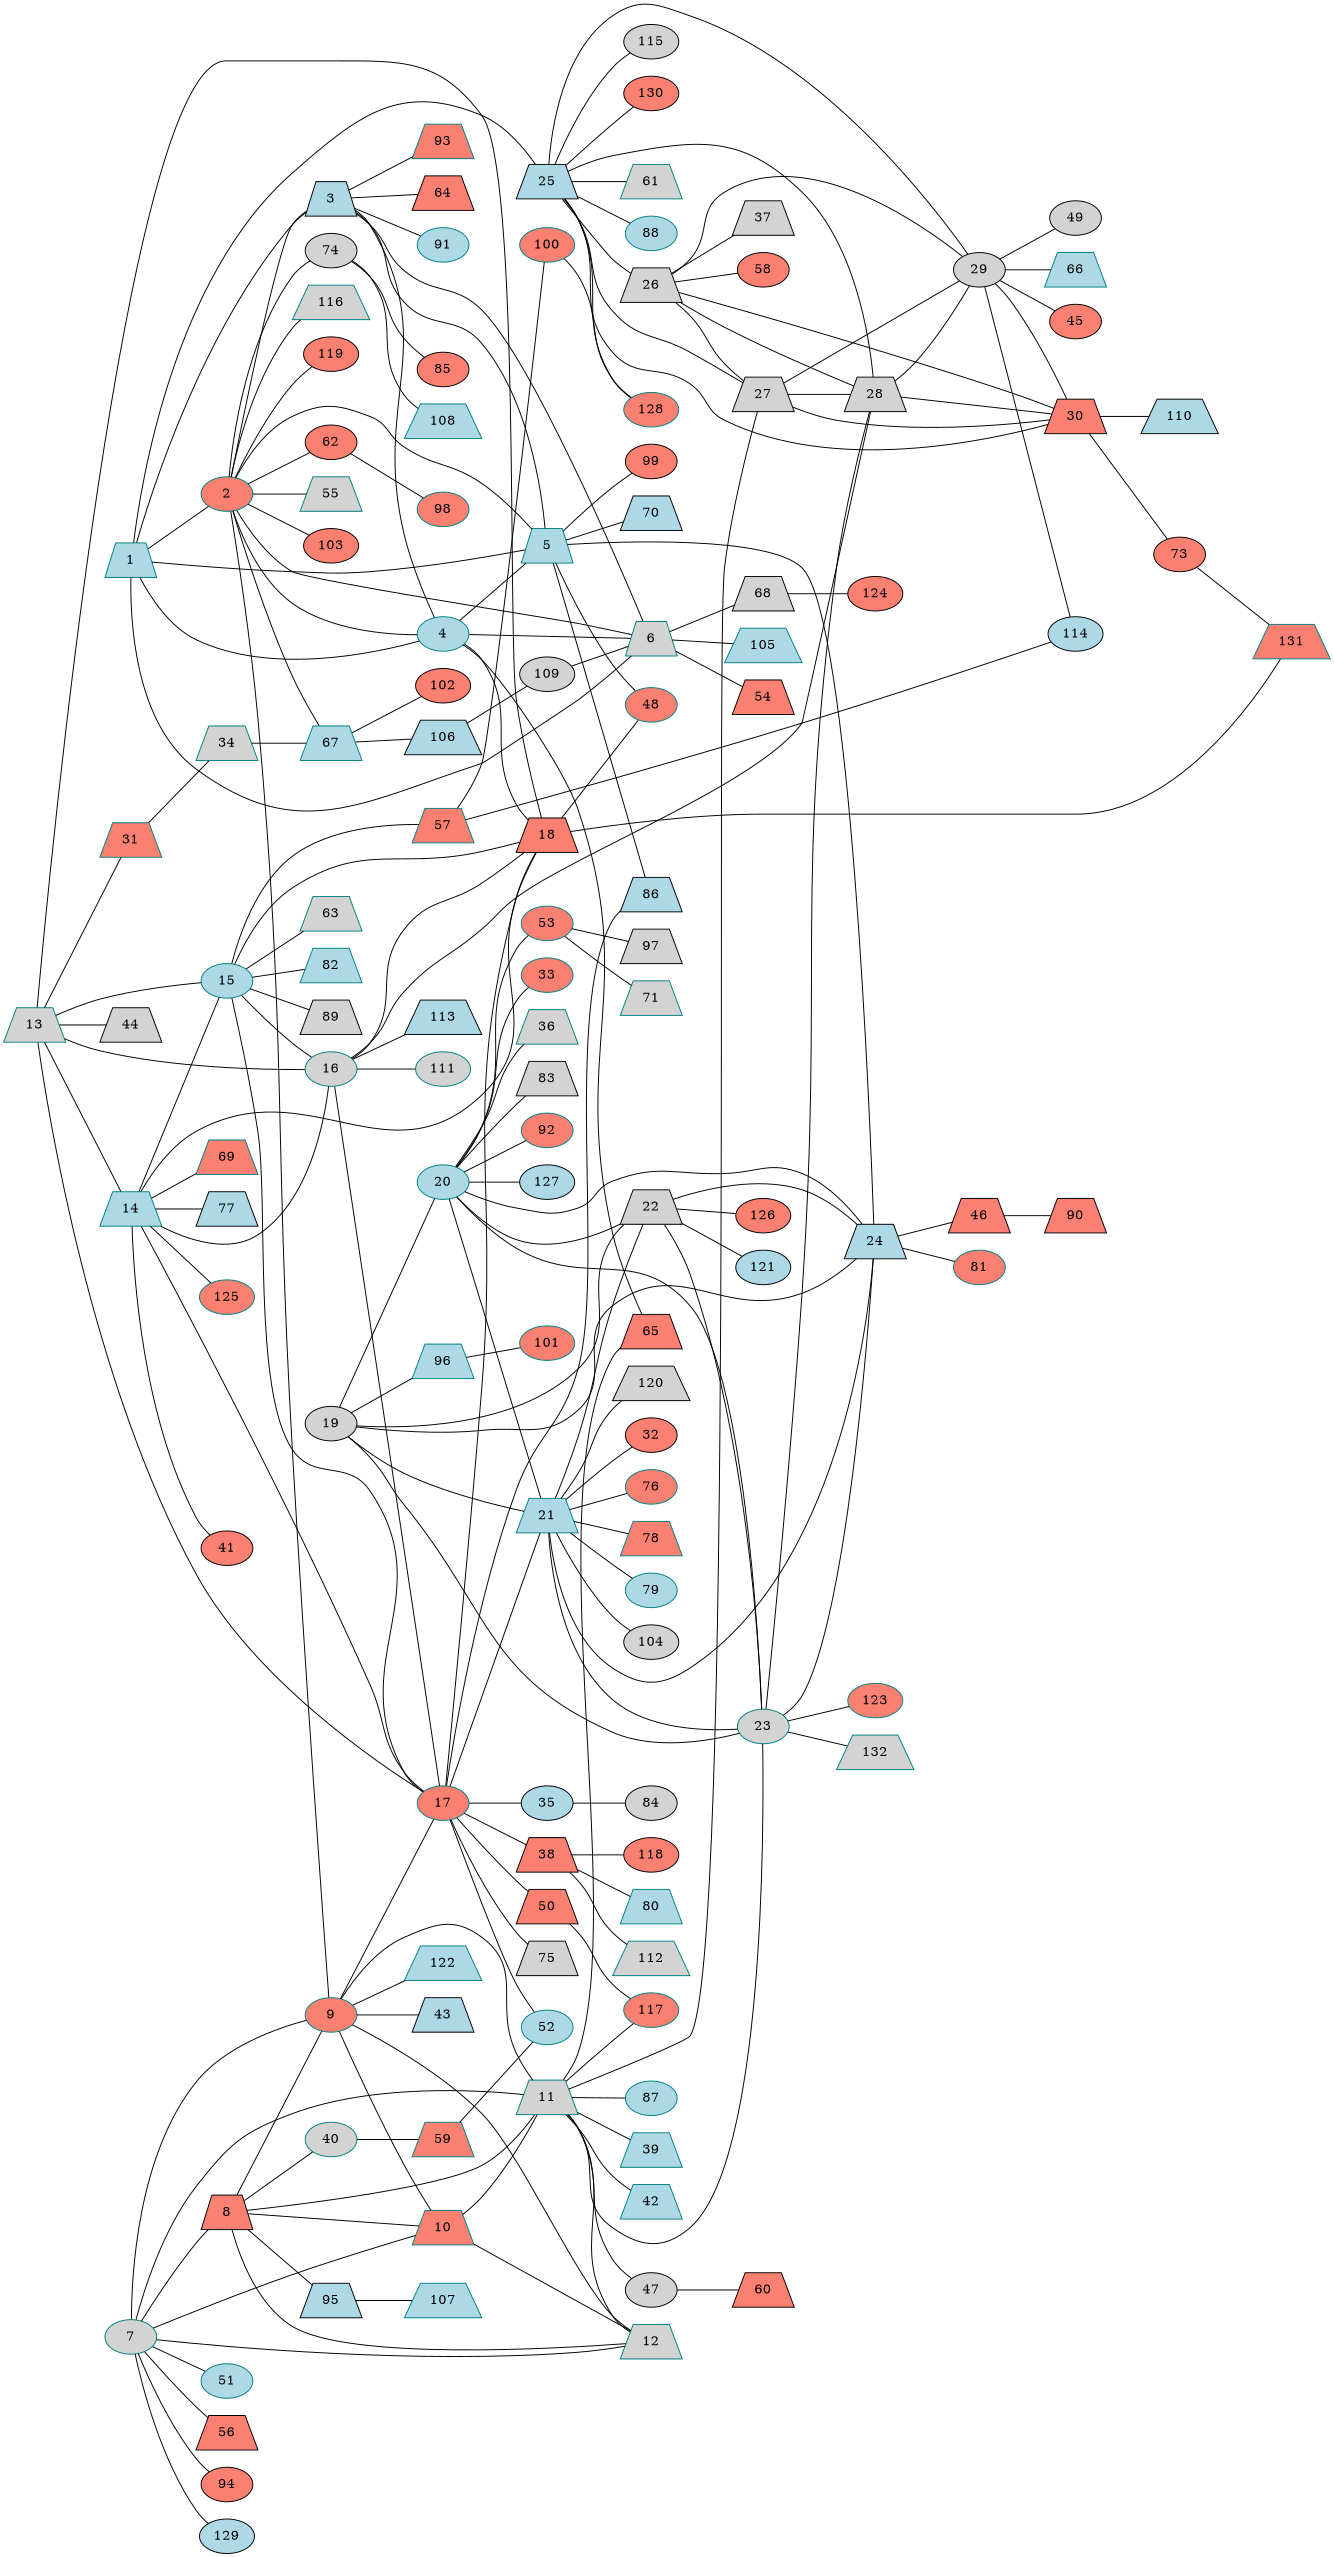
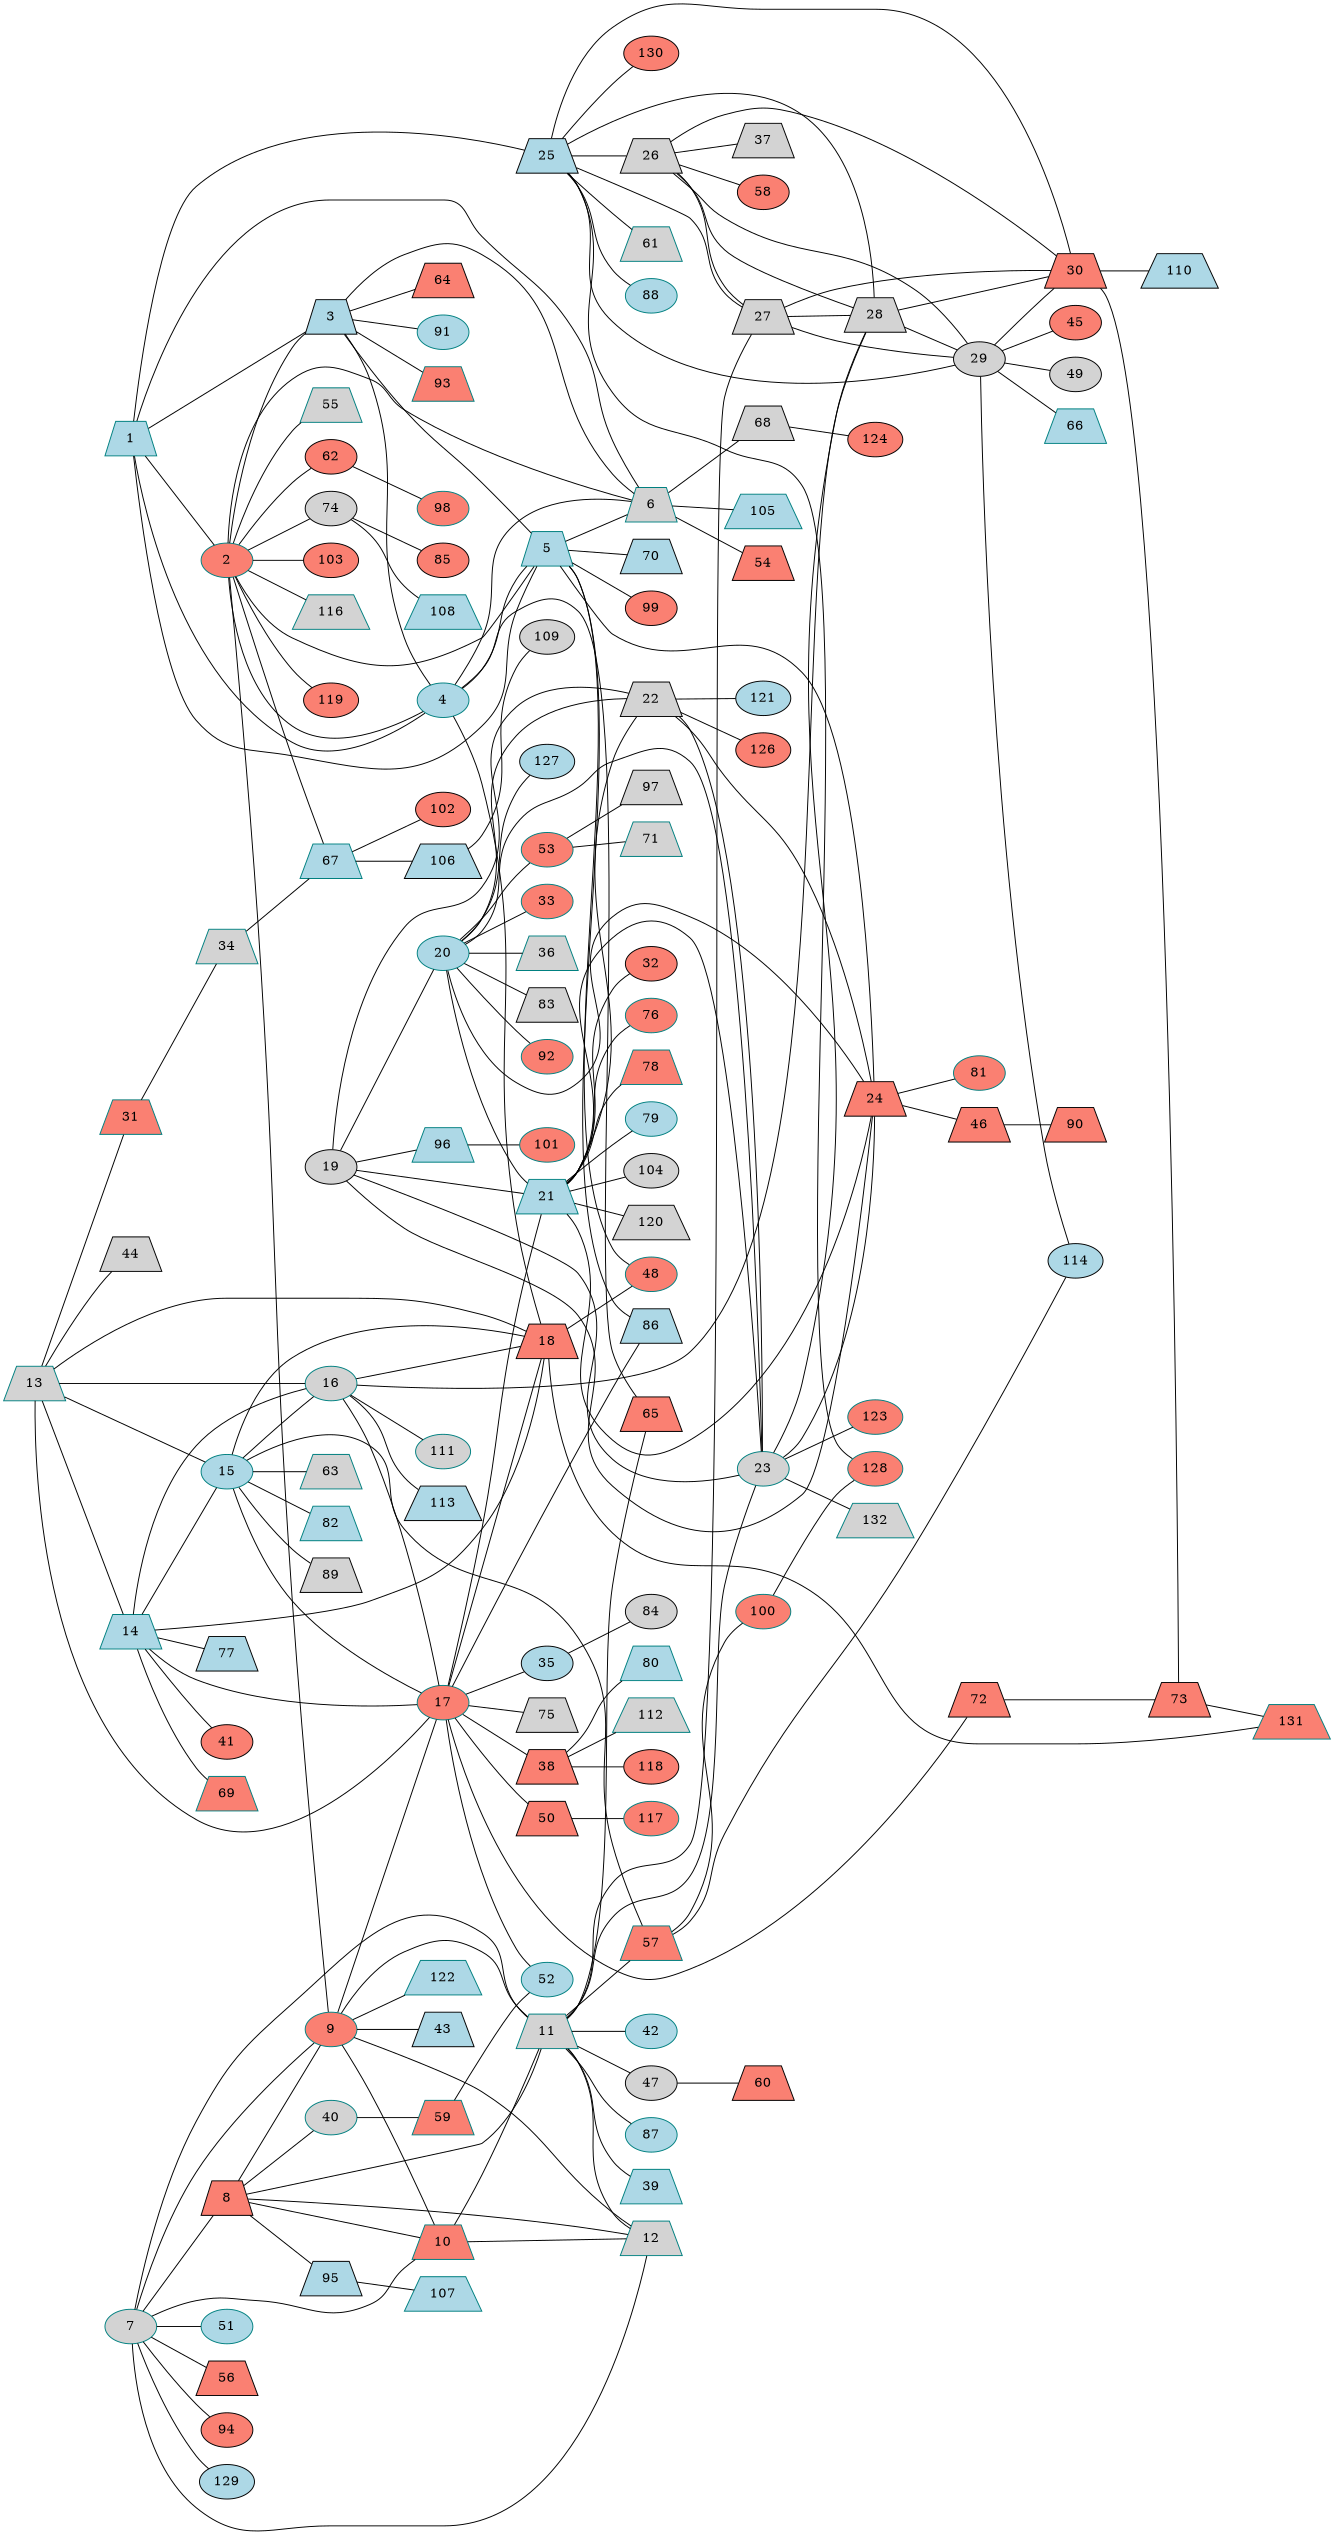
(651, 42) -> none
(1180, 554) -> (1180, 1700)
(599, 657) -> (596, 528)
(875, 1242) -> (875, 1099)
(227, 1297) -> none
none -> (979, 1700)
(599, 2052) -> (598, 1988)
(651, 2202) -> (651, 2031)
